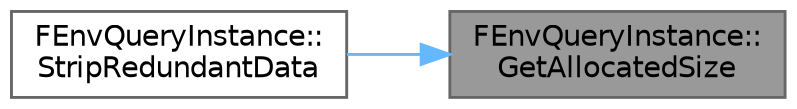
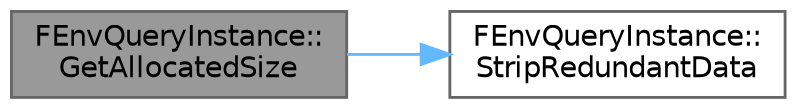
(384, 54) -> (384, 54)
